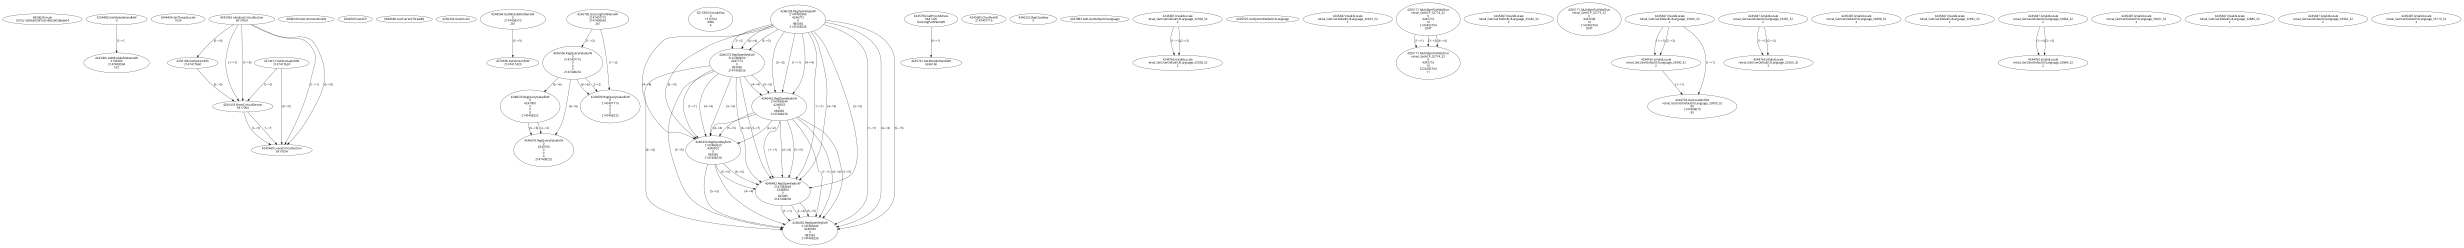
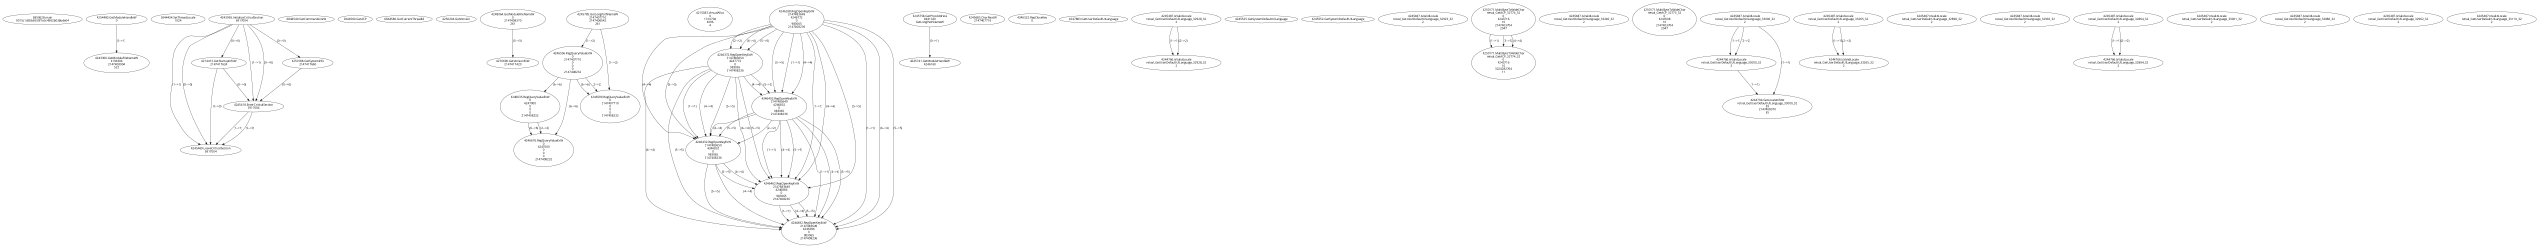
none -> (1338, 19)
none -> (231, 40)
